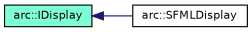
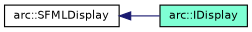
(118, 16) -> (145, 16)
